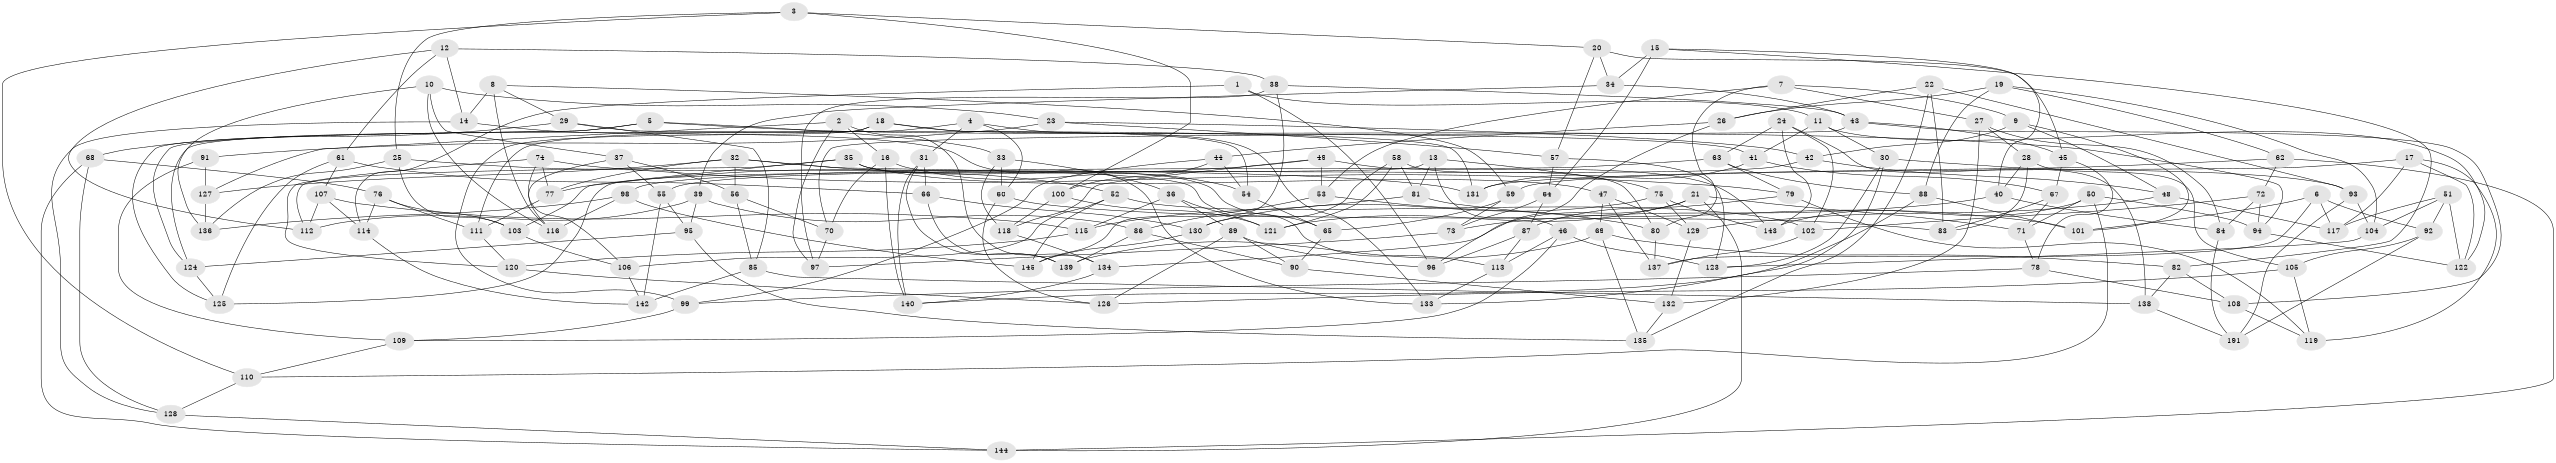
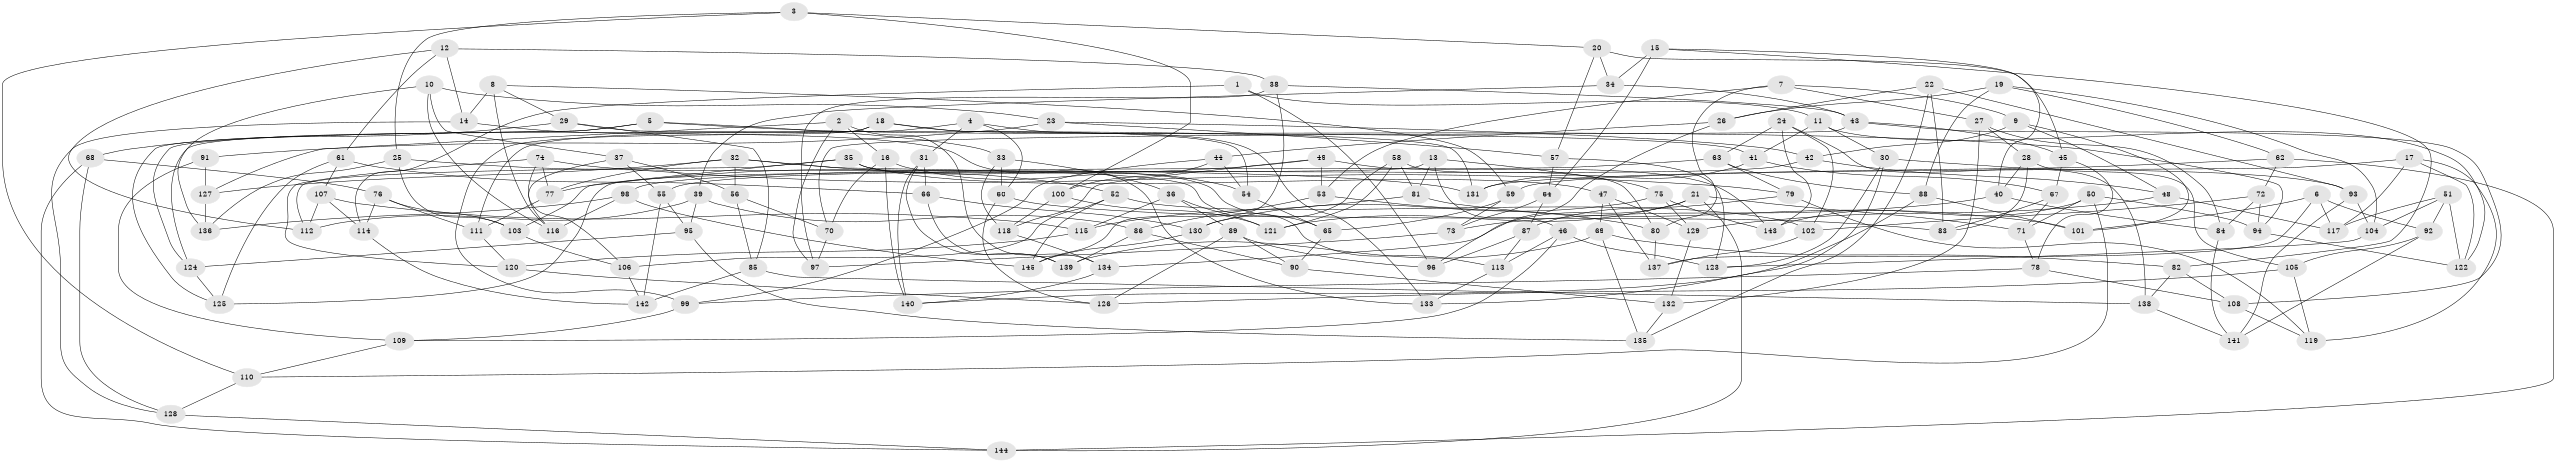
(2234, 341) -> (2234, 341)
